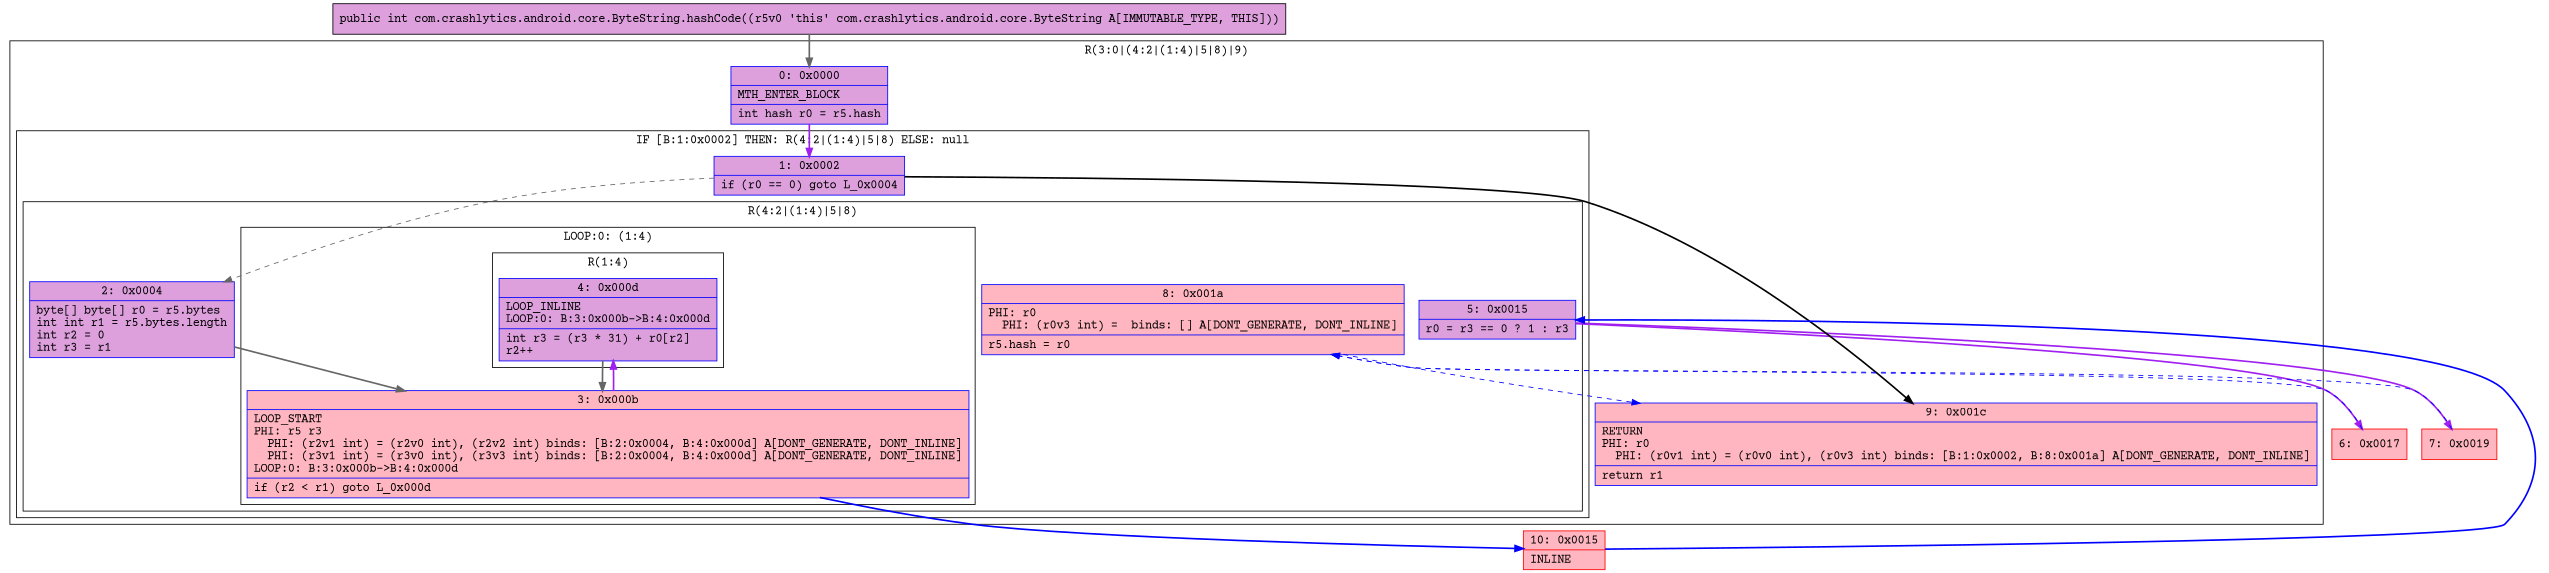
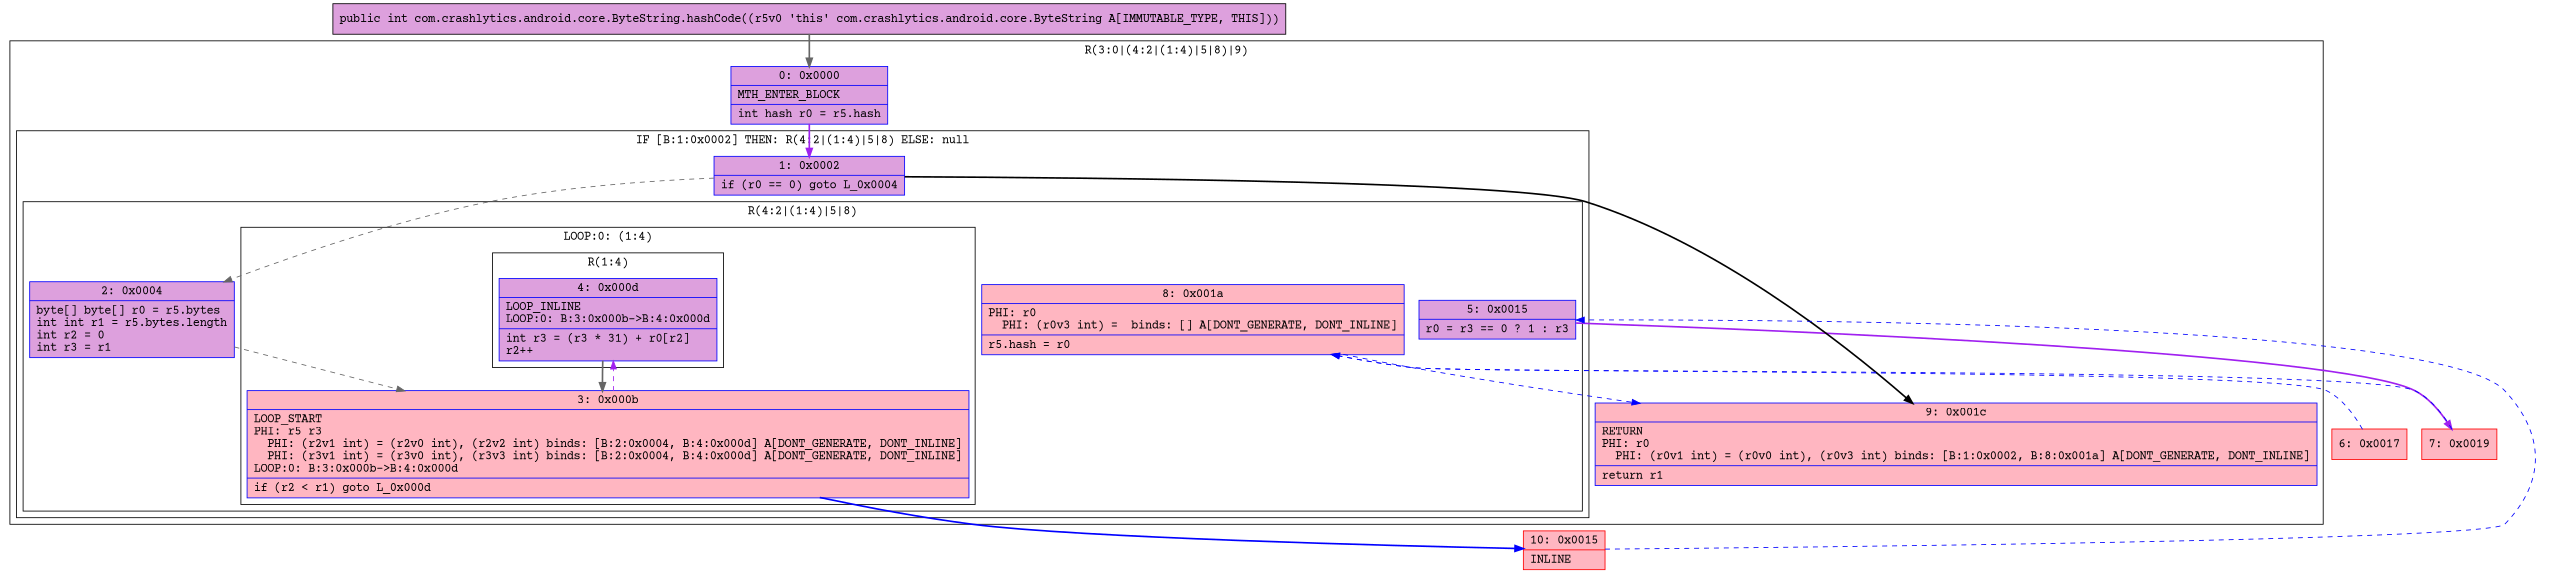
(2015, 349) -> none
(316, 368) -> (316, 368)
(614, 380) -> (614, 380)
(2534, 444) -> (2534, 444)
